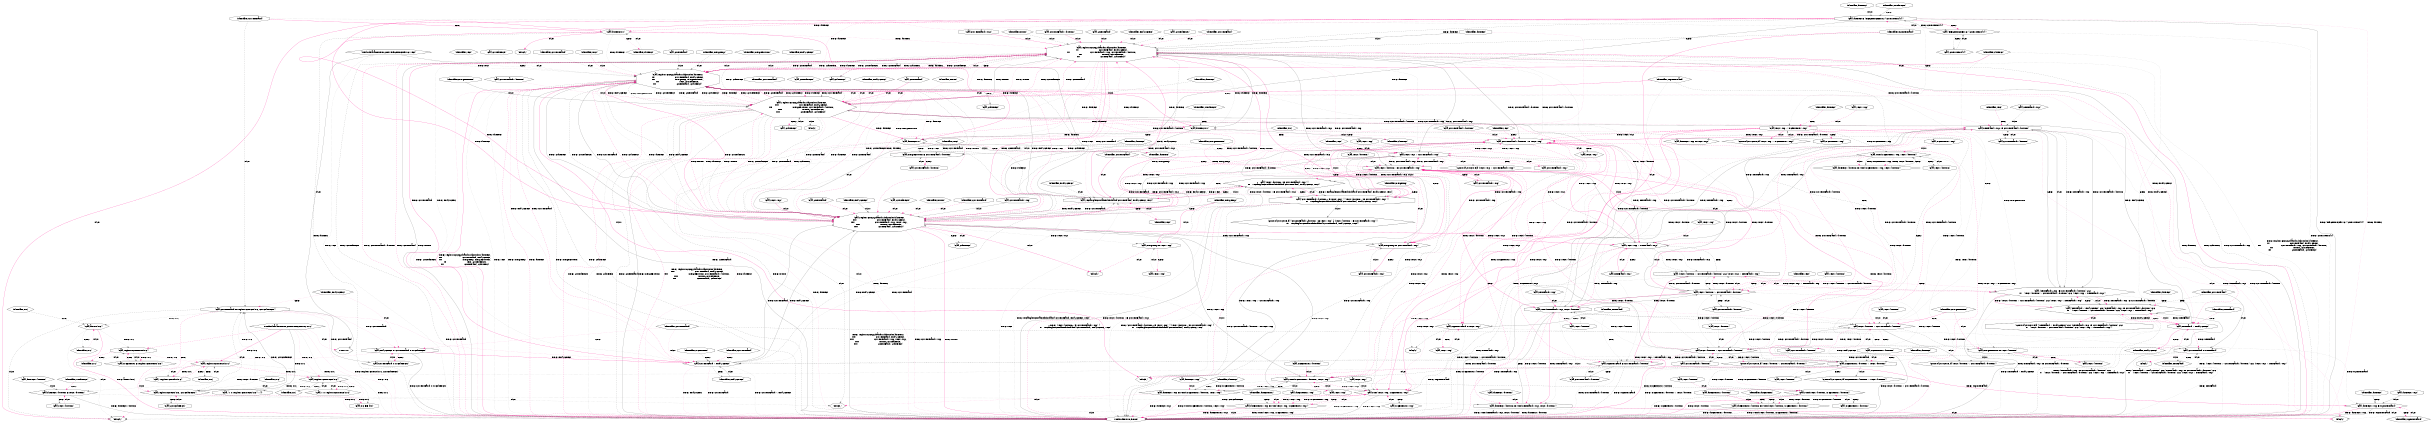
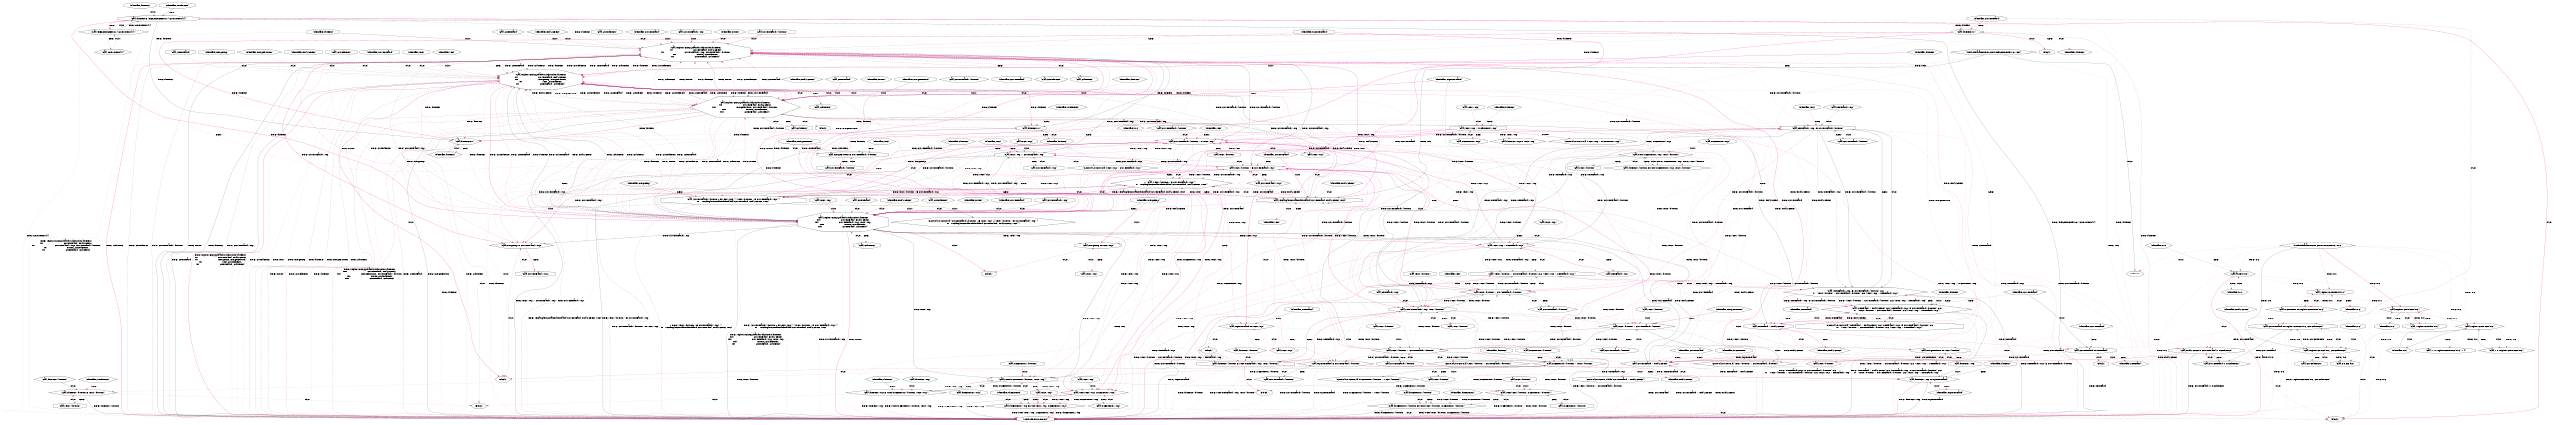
(1781, 135) -> (1546, 135)
(163, 317) -> (2253, 252)
(1862, 364) -> (1570, 364)
none -> (1615, 379)
